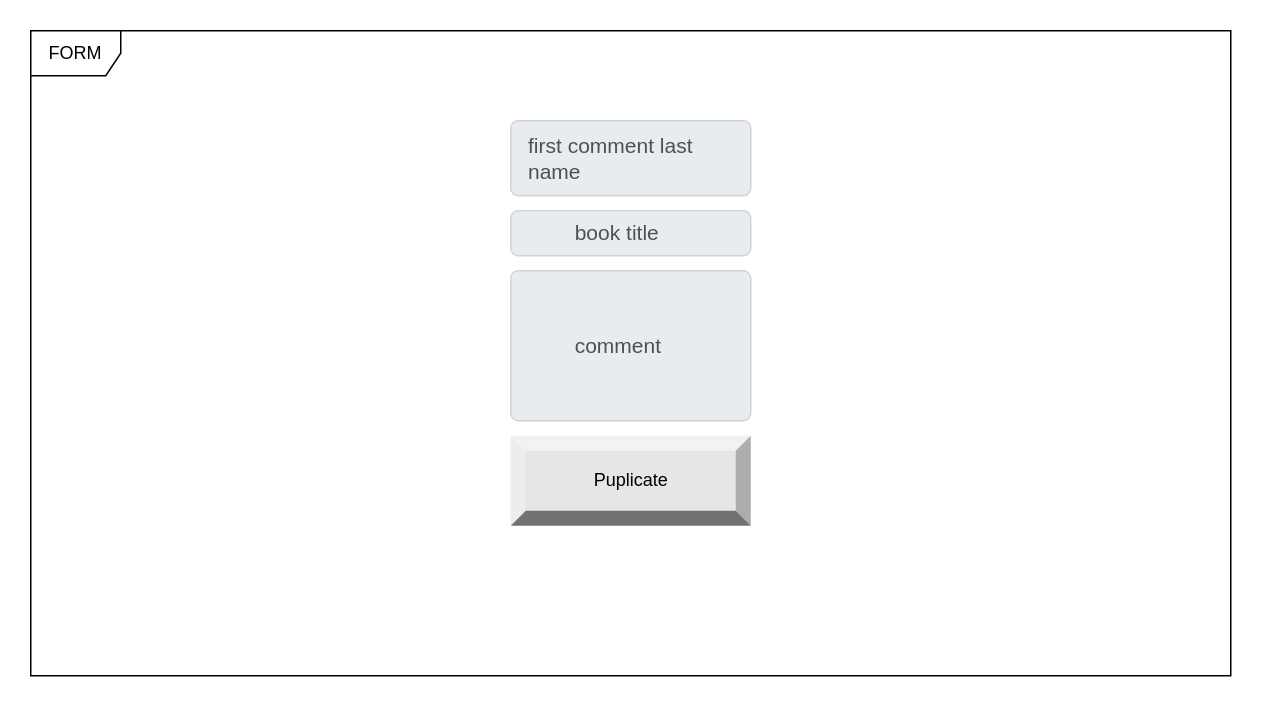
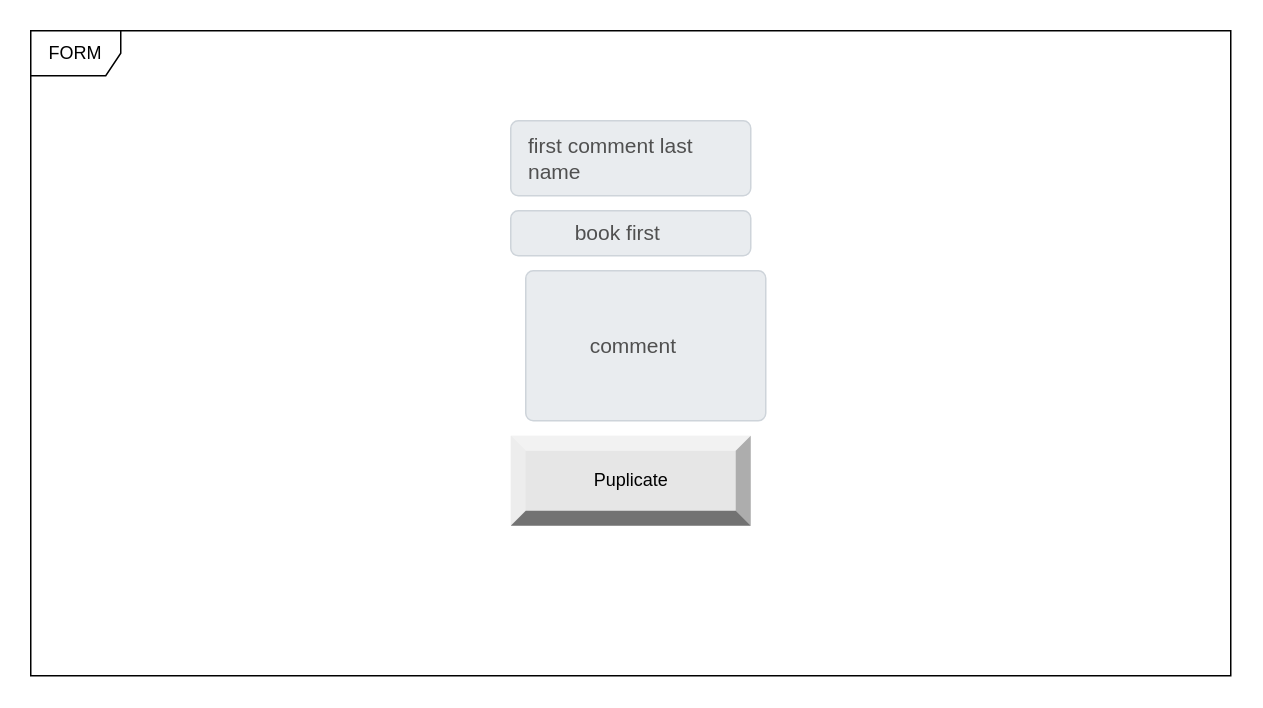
(579, 233) -> (582, 233)
(631, 346) -> (646, 346)
